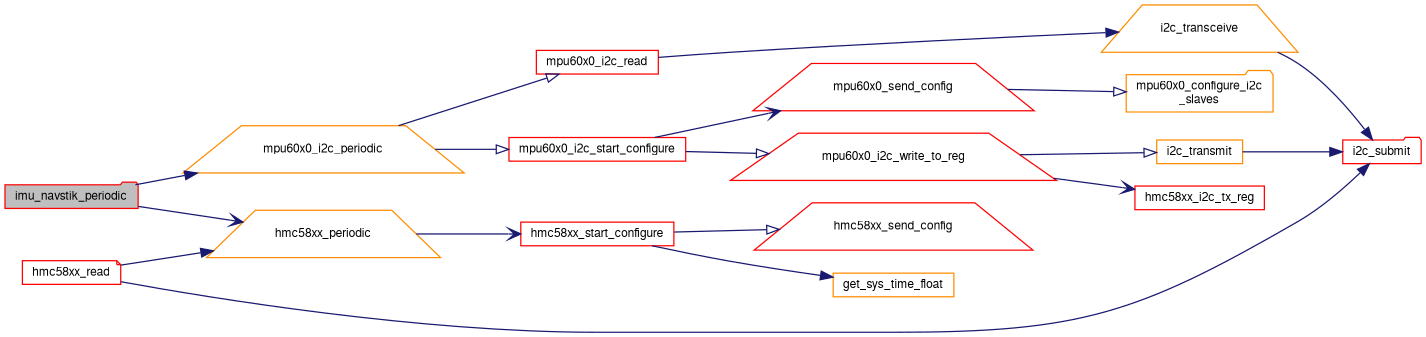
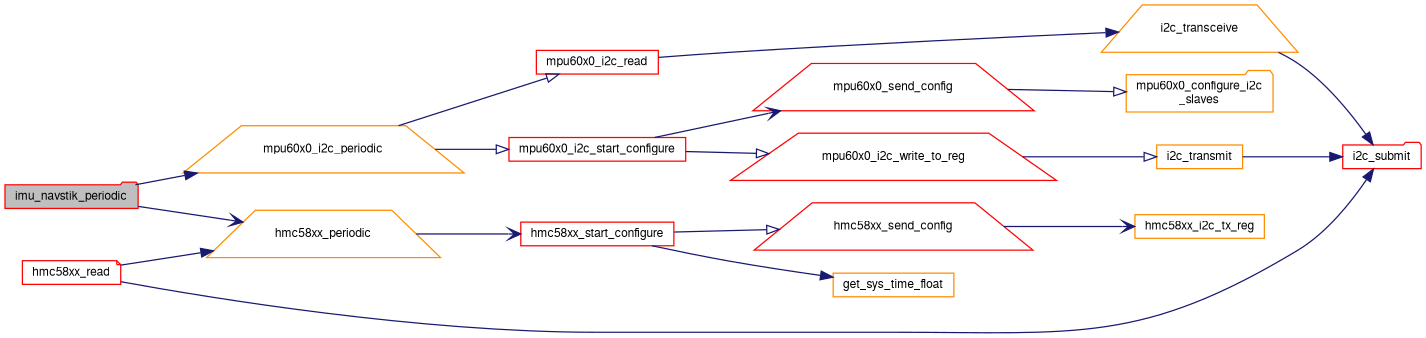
(1088, 183) -> (1063, 226)
(1200, 198) -> (1200, 226)
